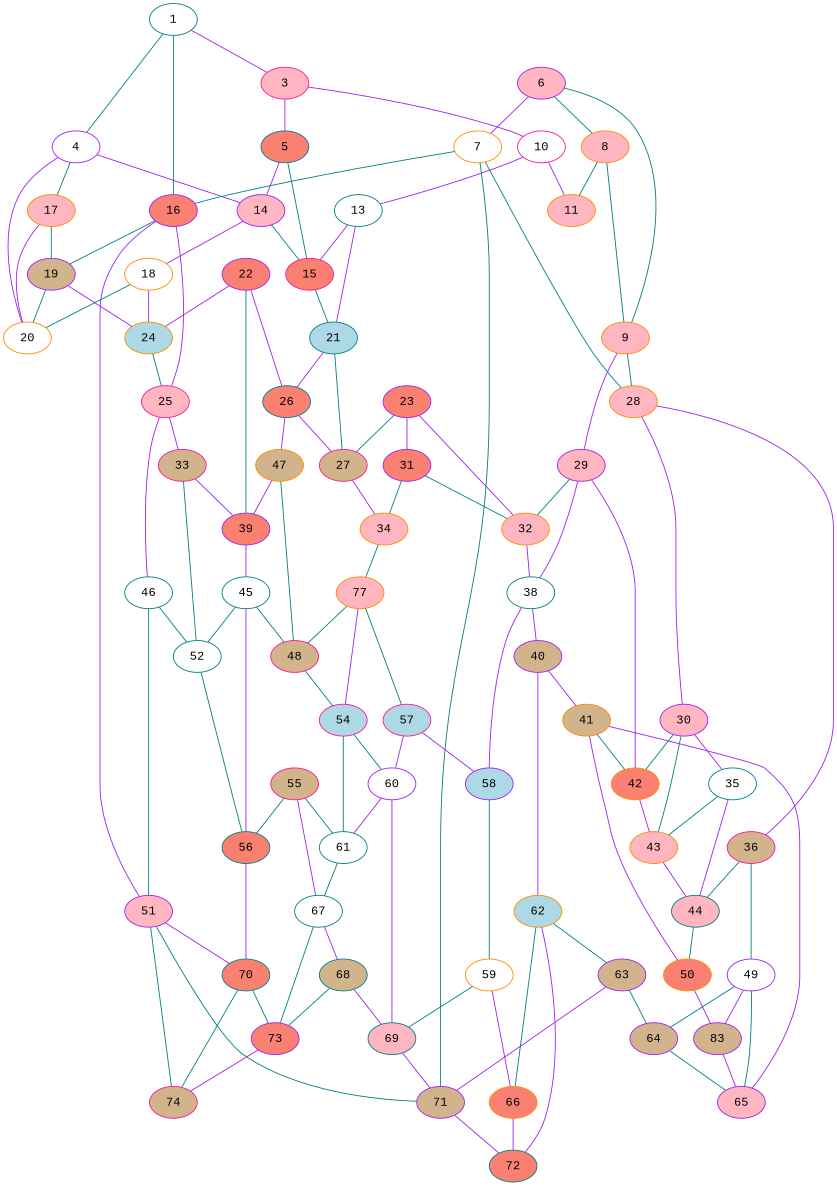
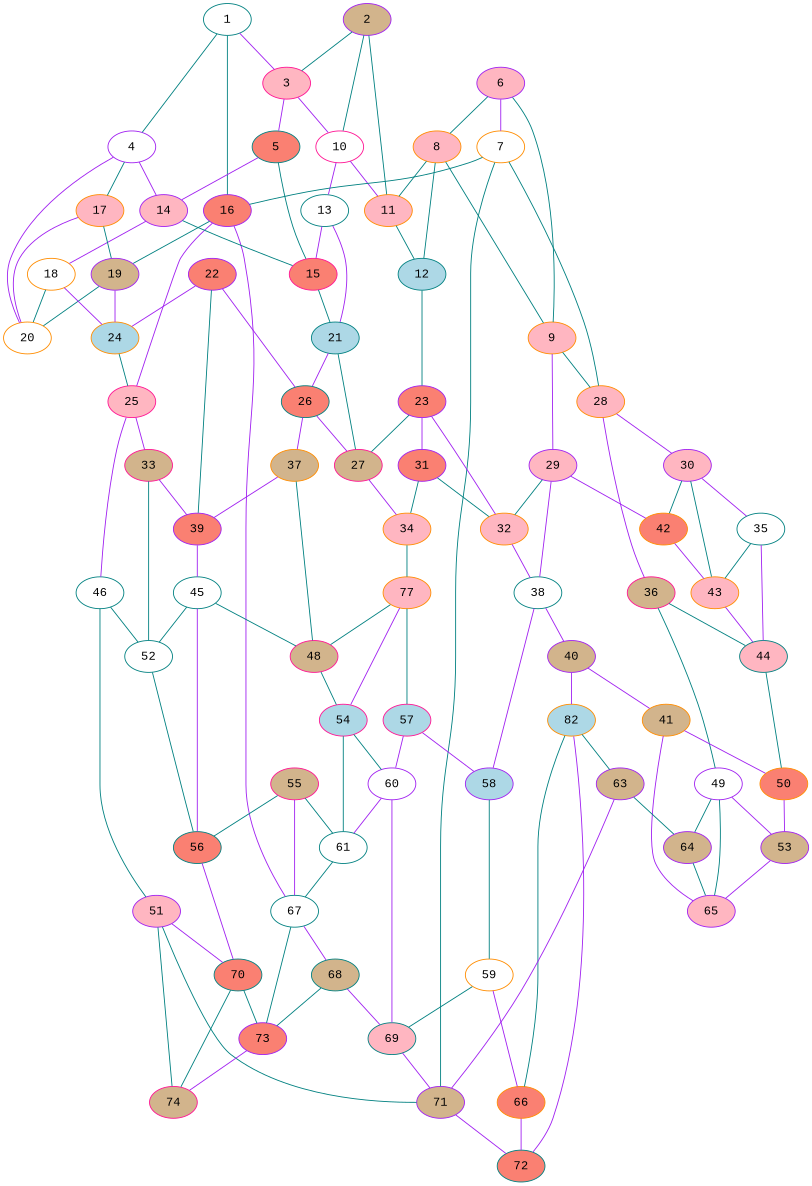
none -> (367, 19)
none -> (422, 274)
(280, 465) -> (295, 465)
(100, 553) -> (246, 564)
(611, 752) -> none
(538, 911) -> (572, 720)
(718, 1039) -> (785, 848)
